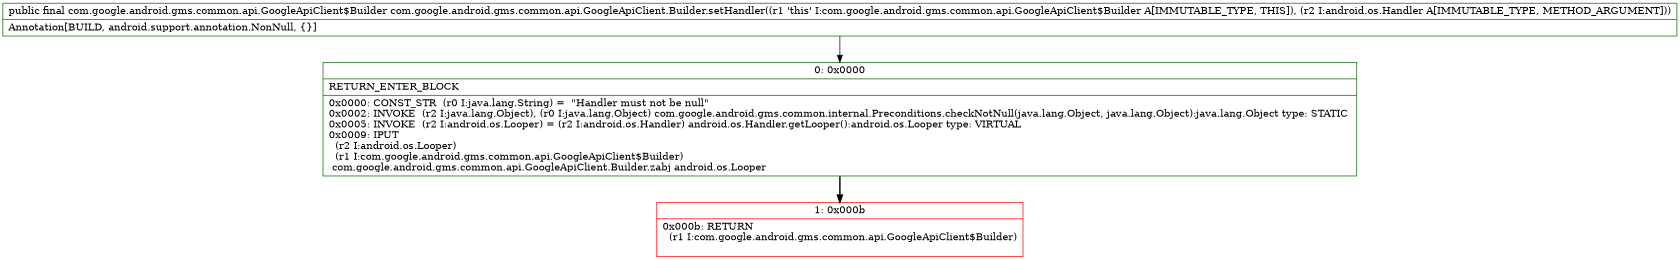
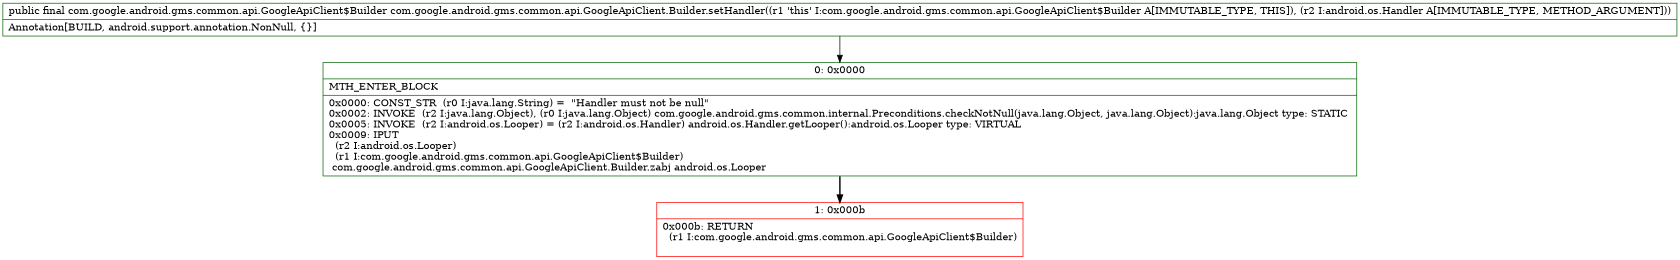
(394, 87) -> (384, 87)
